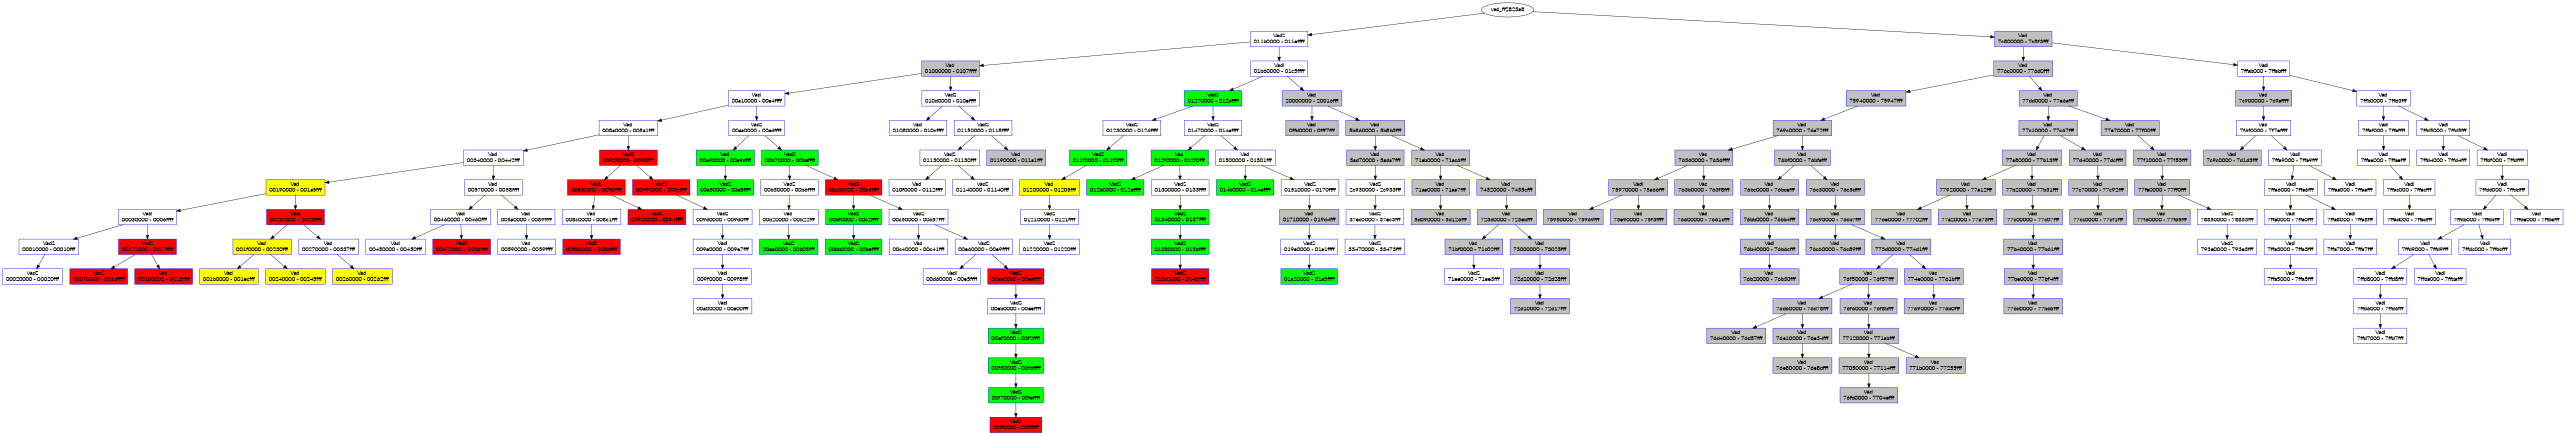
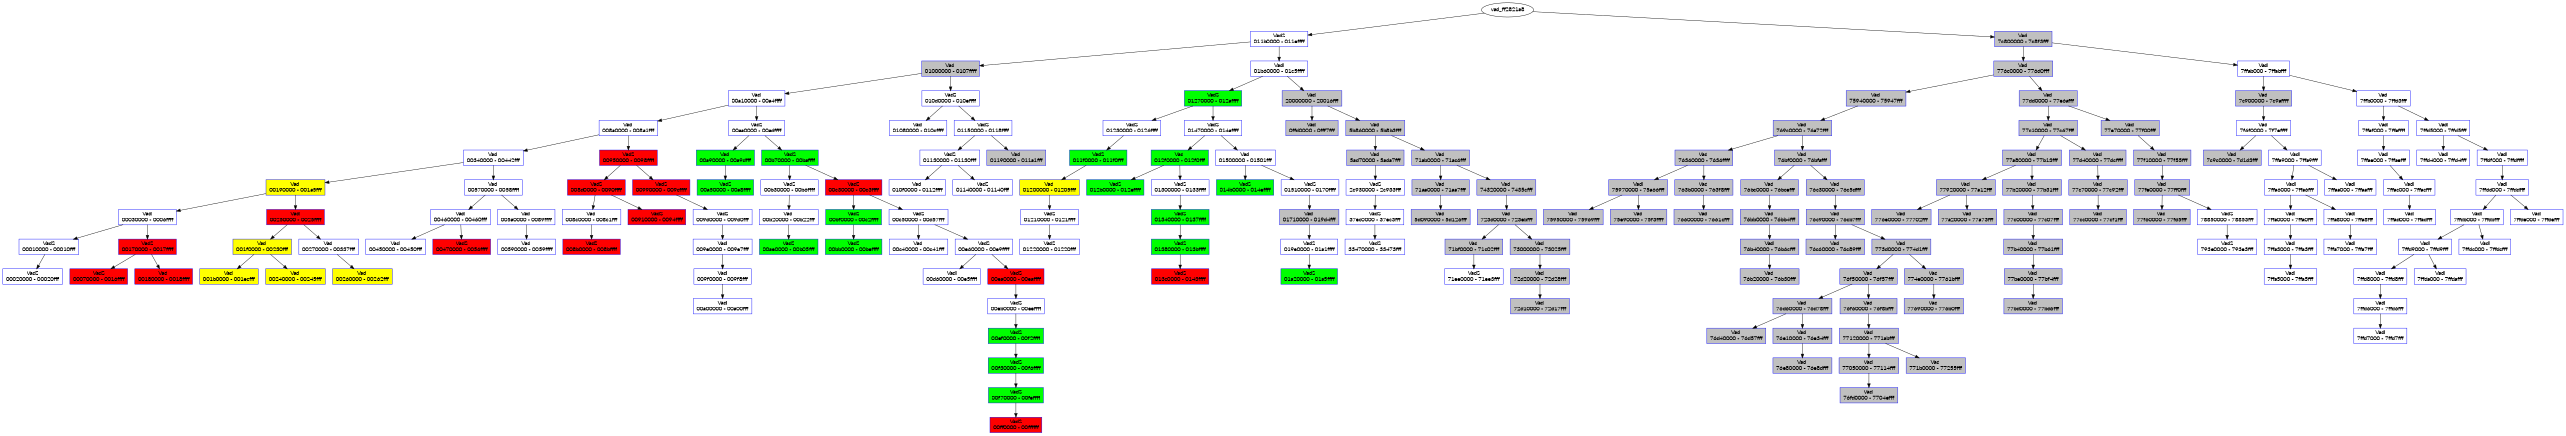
(1508, 10) -> (1508, 10)
